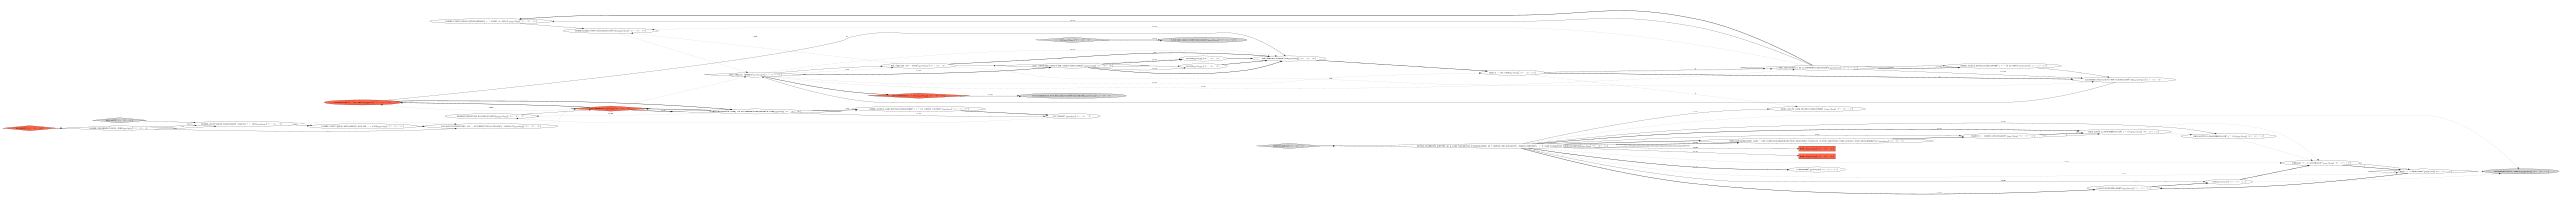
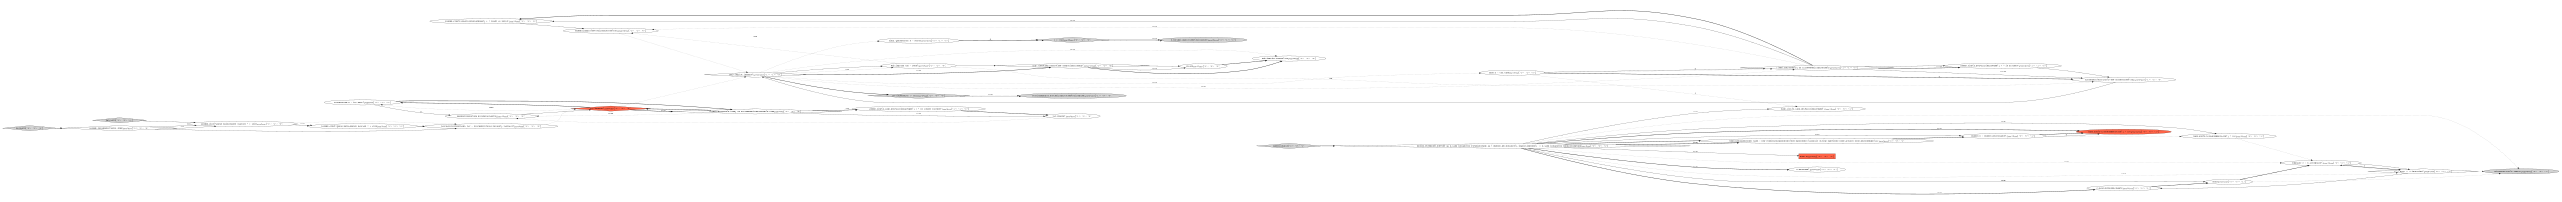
none -> (919, 41)
(836, 42) -> (411, 112)
(1108, 55) -> none
(1203, 59) -> none
(1401, 66) -> none
(919, 96) -> (919, 96)
(363, 102) -> (363, 102)
(2232, 125) -> (2369, 168)
(30, 128) -> (30, 128)
(2124, 132) -> (2124, 132)
(2175, 134) -> (2113, 137)
(1817, 149) -> none
(2285, 185) -> (2285, 185)
